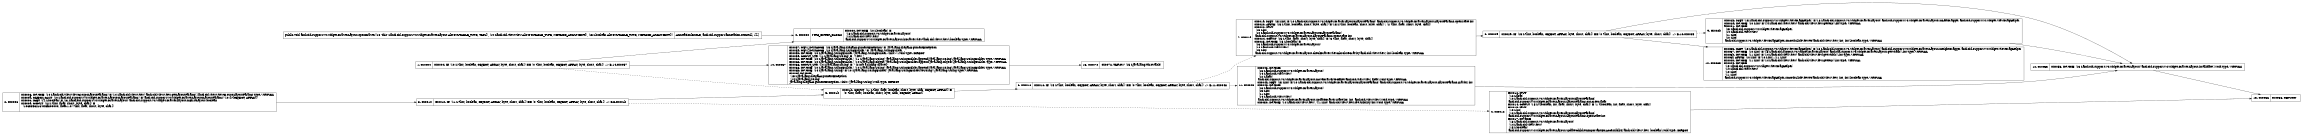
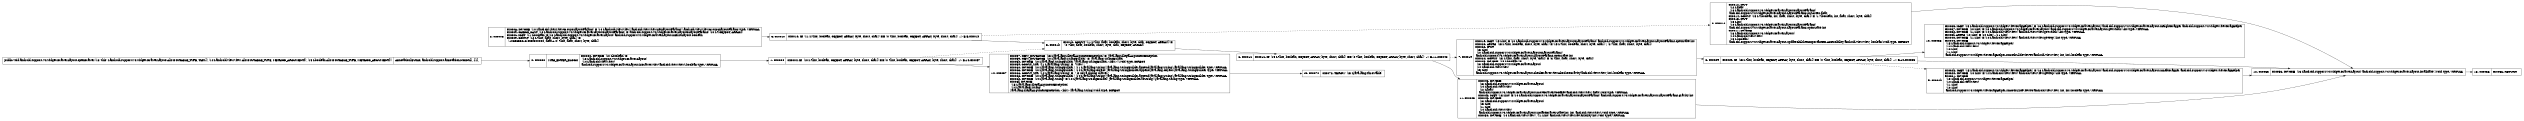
(676, 51) -> (744, 61)
(1970, 104) -> (2136, 8)
